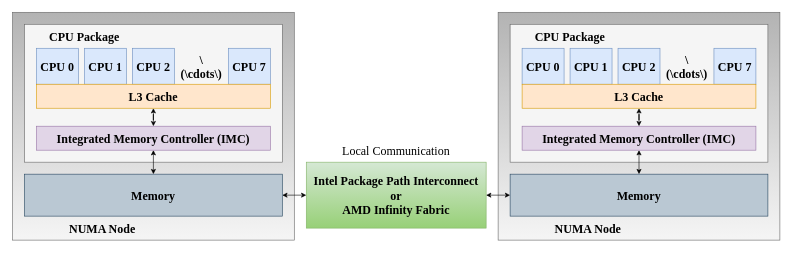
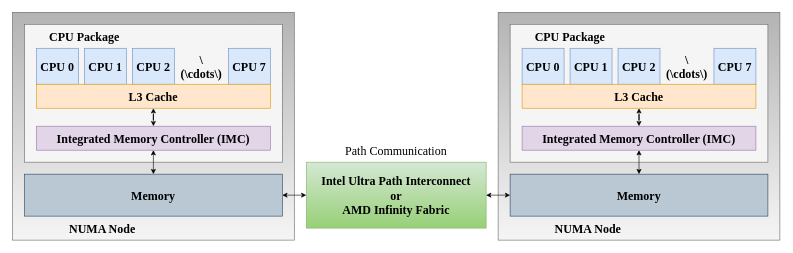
(396, 150) -> (396, 150)
(396, 195) -> (396, 195)
